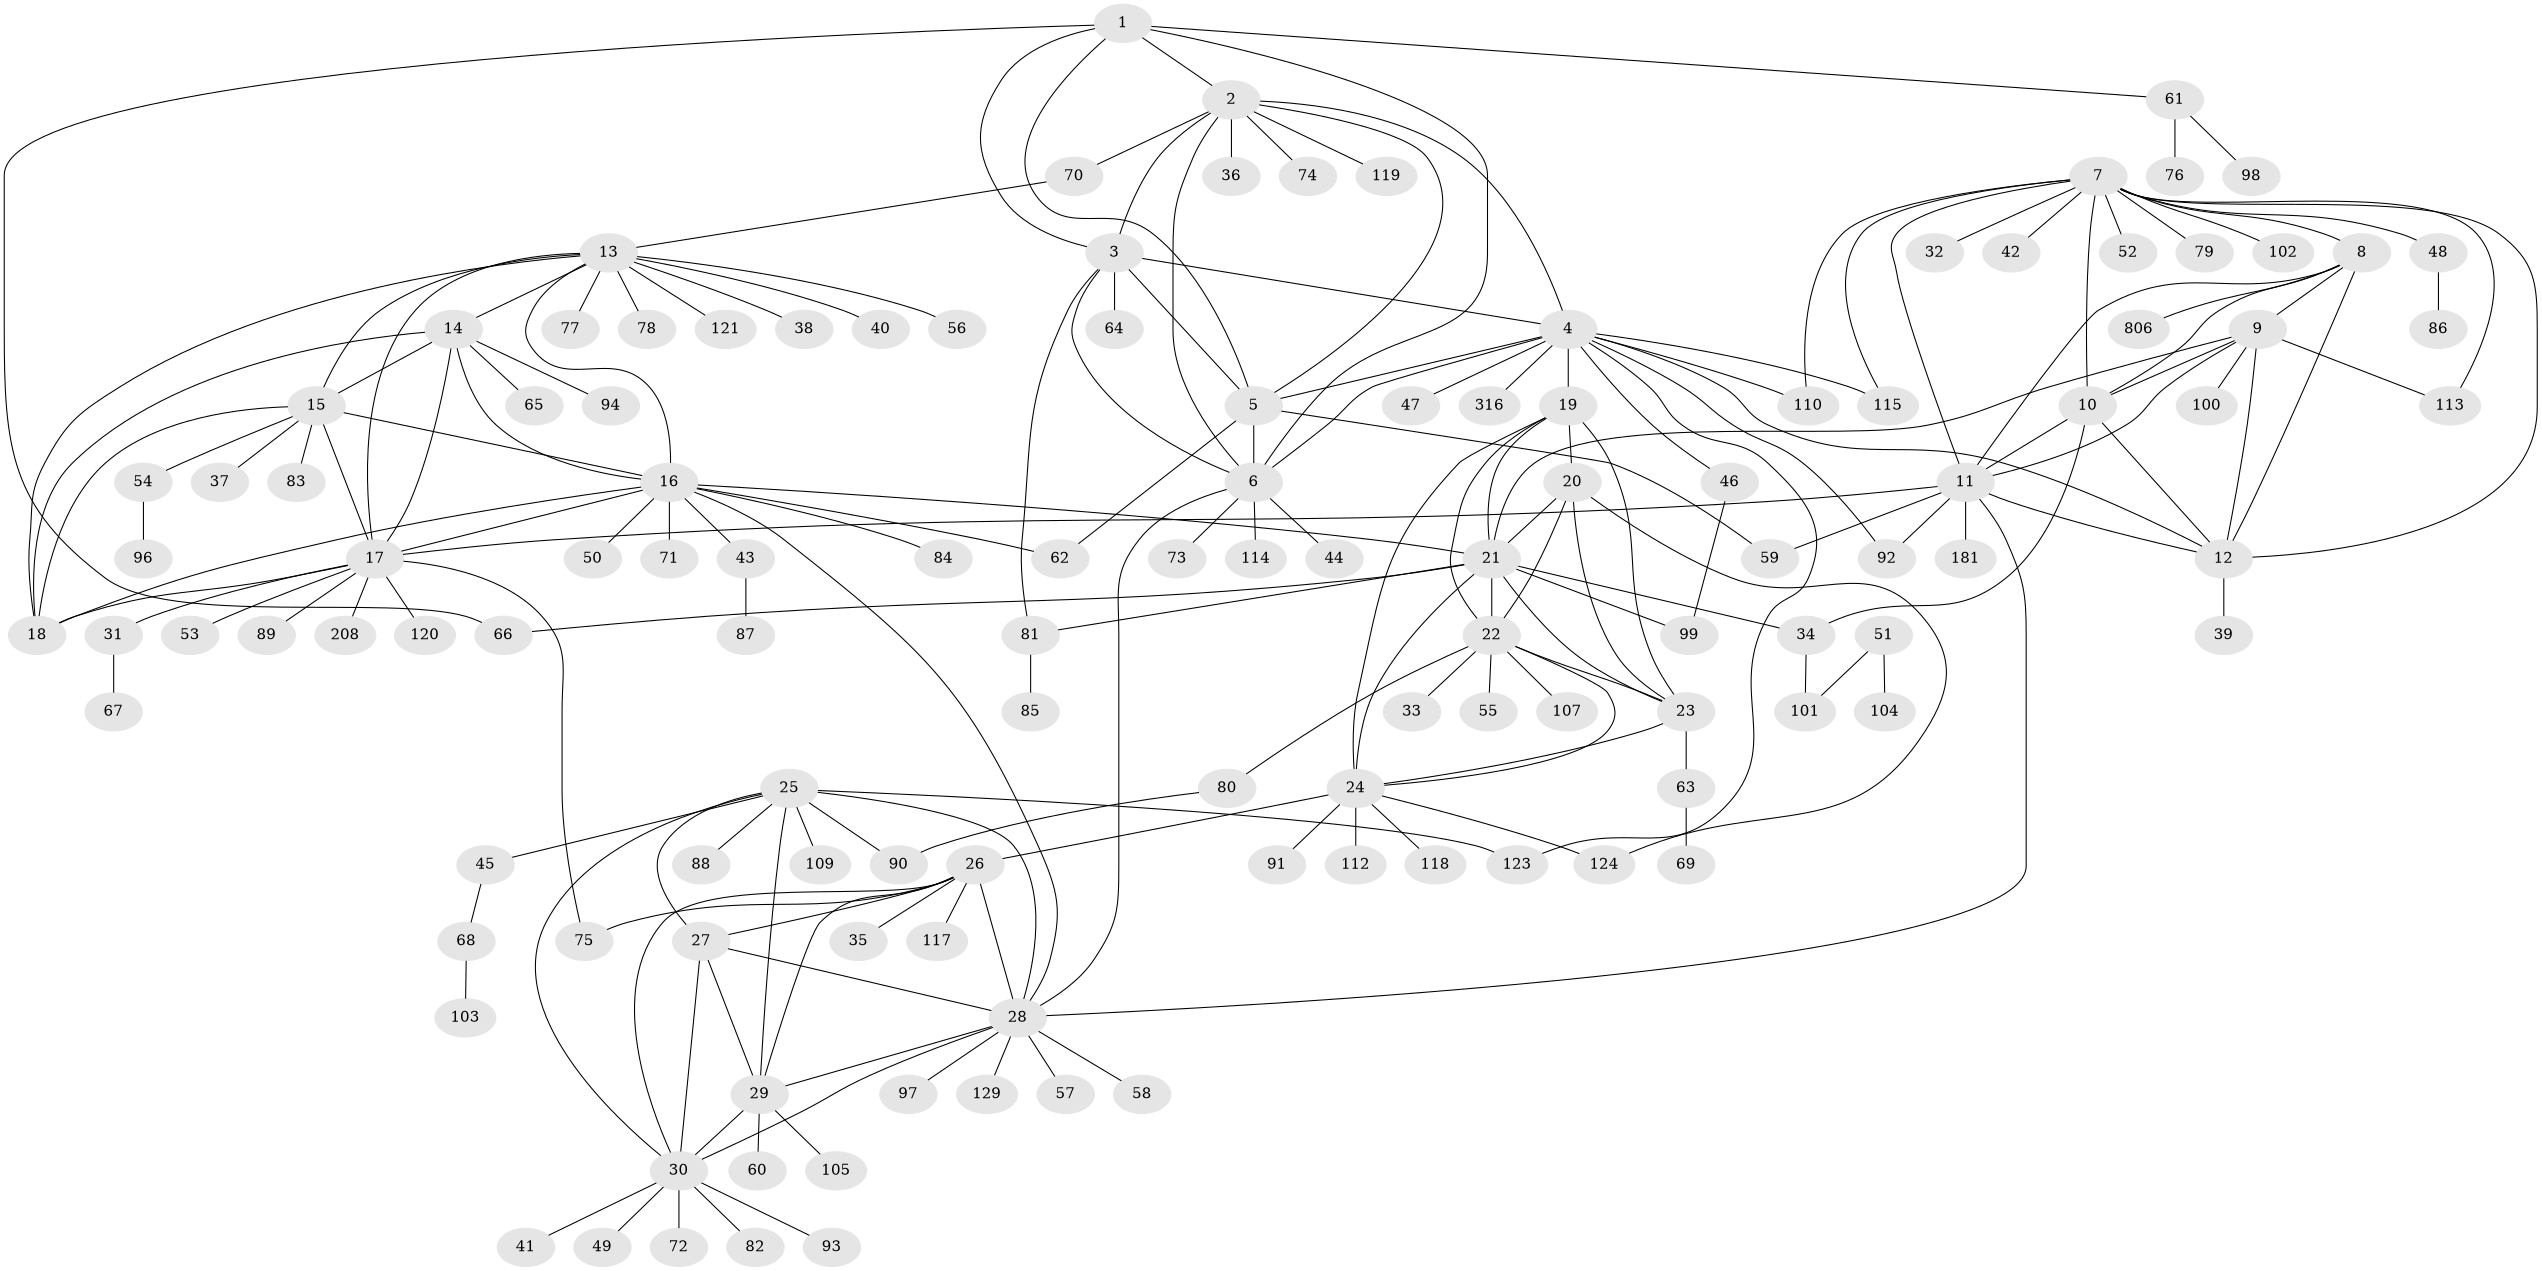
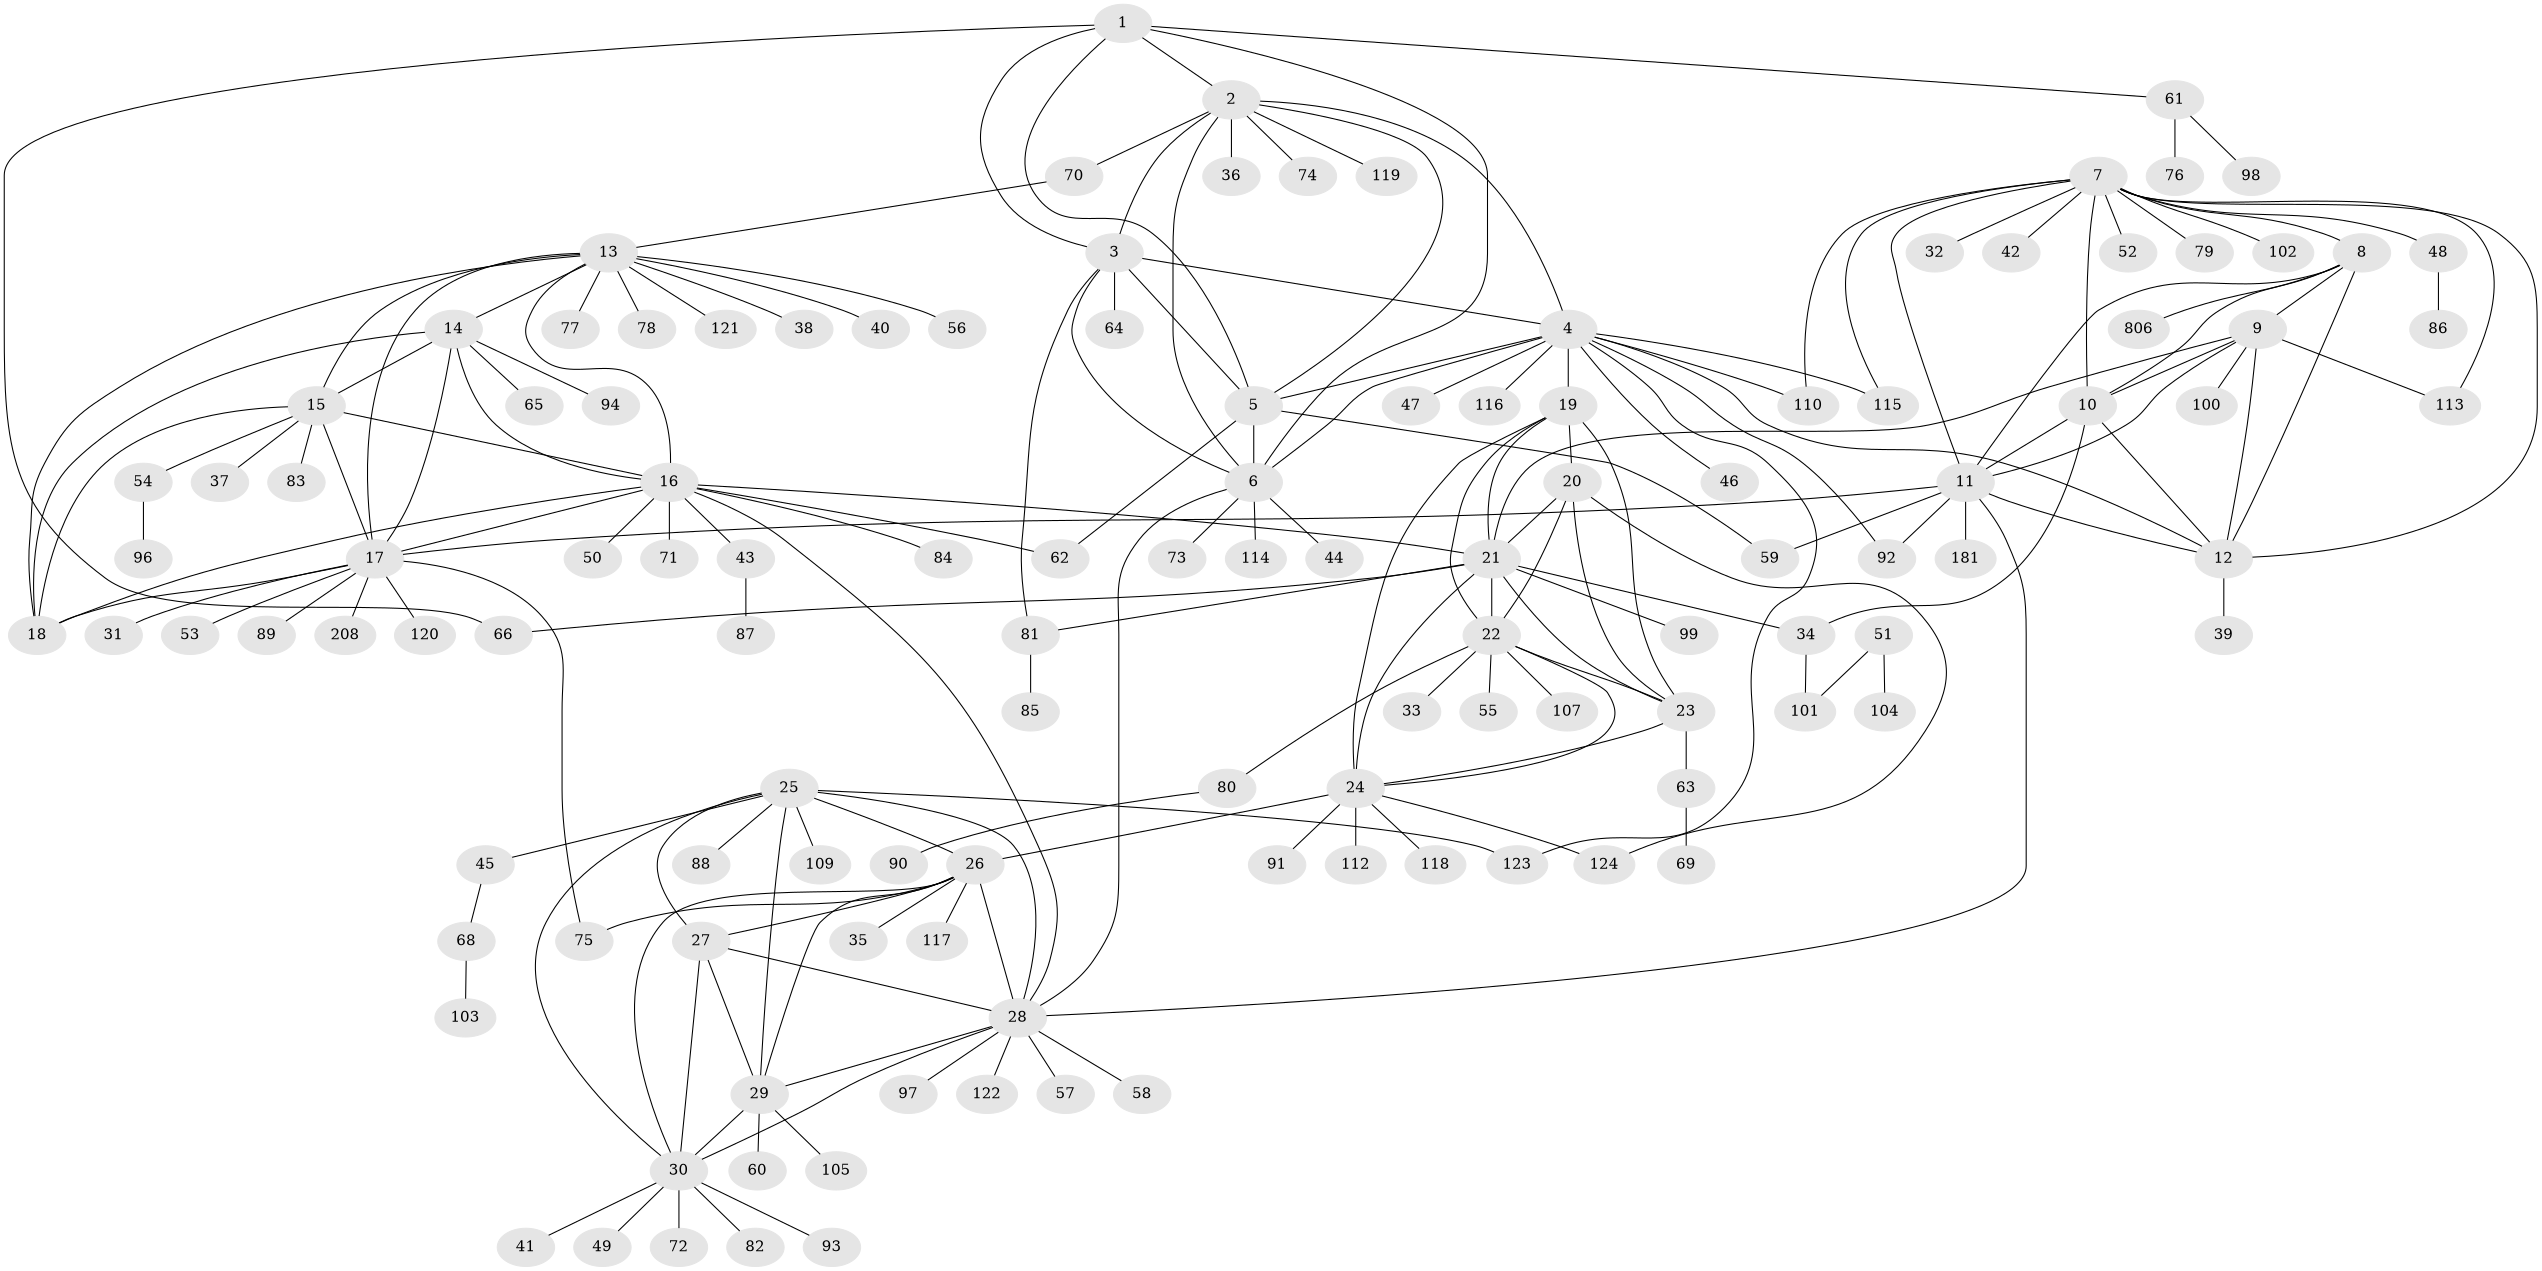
(1490, 406) -> (1490, 406)
(1710, 559) -> none
(114, 712) -> none
(844, 827) -> (884, 824)
(987, 1094) -> (987, 1094)
